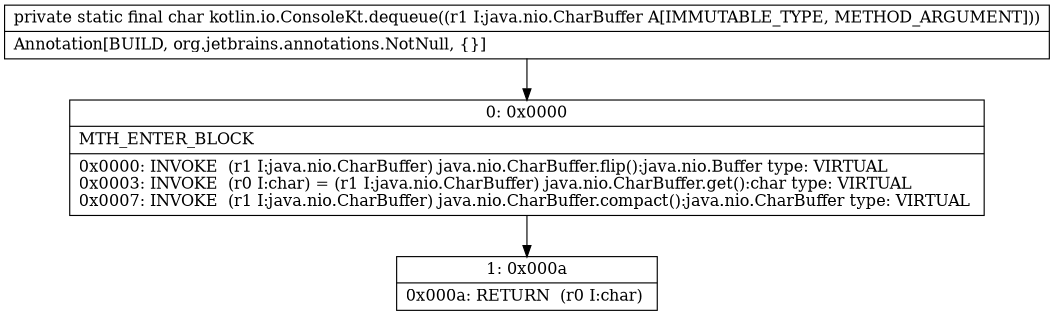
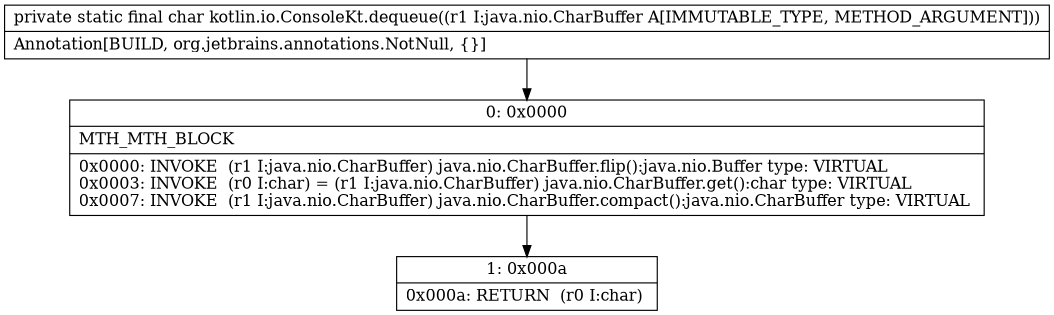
(167, 139) -> (157, 139)
